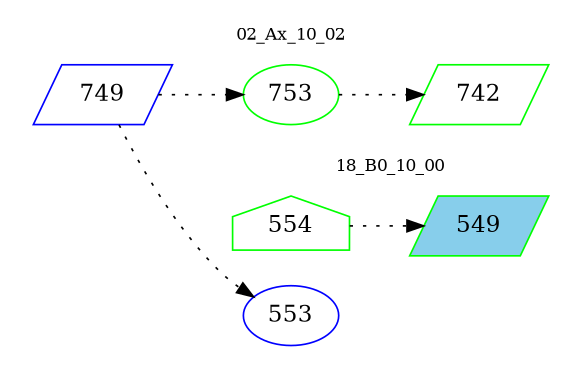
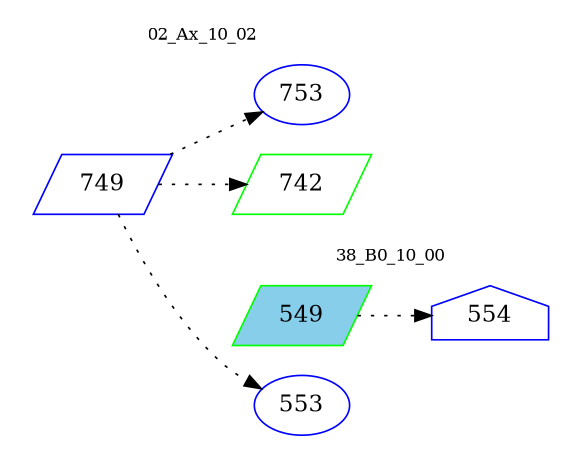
(291, 95) -> (302, 95)
(373, 95) -> (194, 184)
(391, 167) -> (391, 257)
(291, 226) -> (490, 316)
(378, 226) -> (386, 316)
